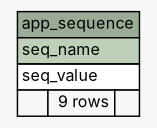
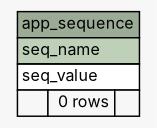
(84, 102) -> (84, 102)
